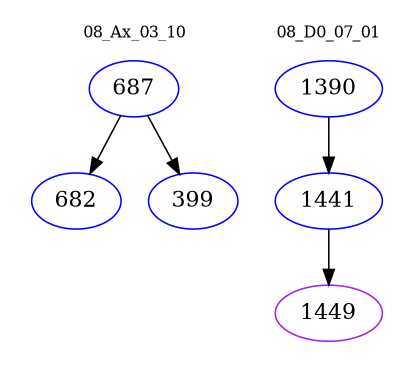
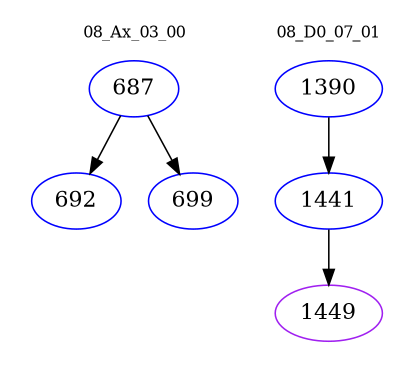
(135, 34) -> (135, 34)
(76, 201) -> (76, 201)
(193, 201) -> (193, 201)
